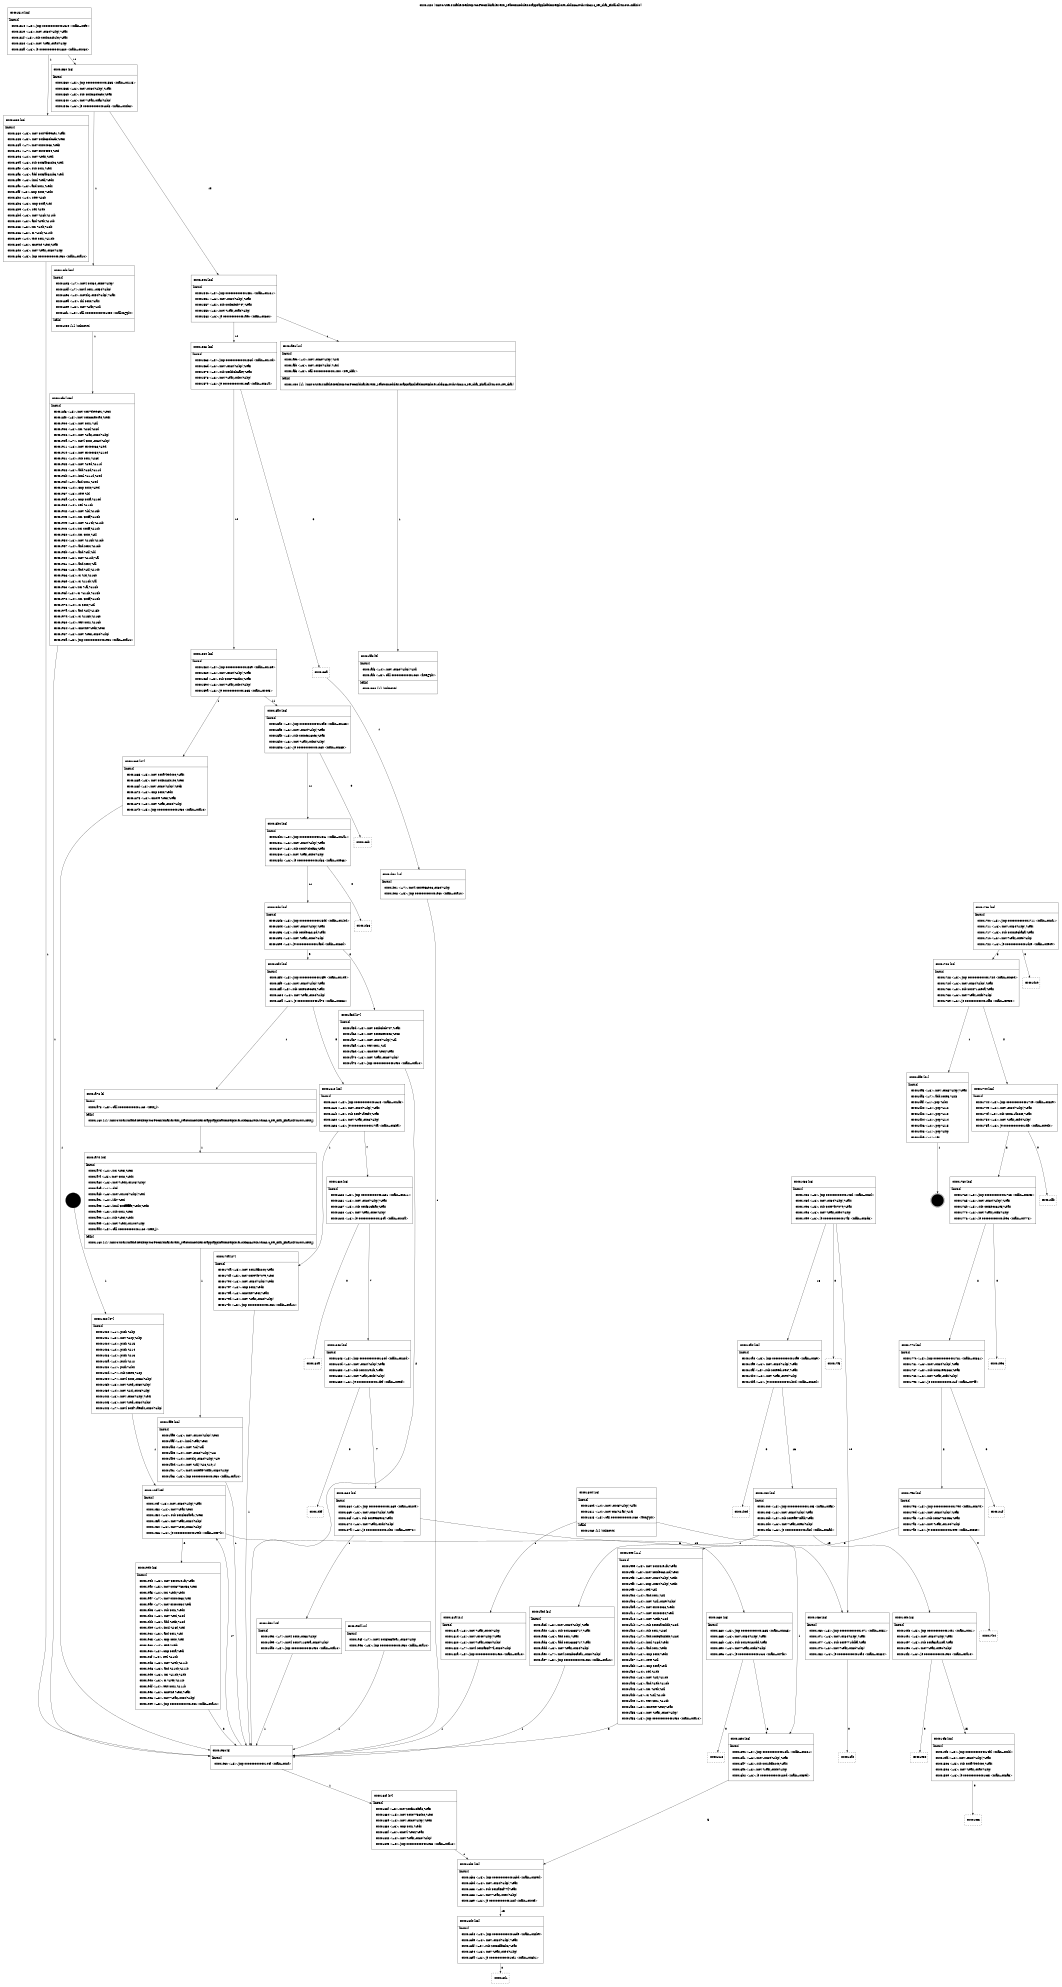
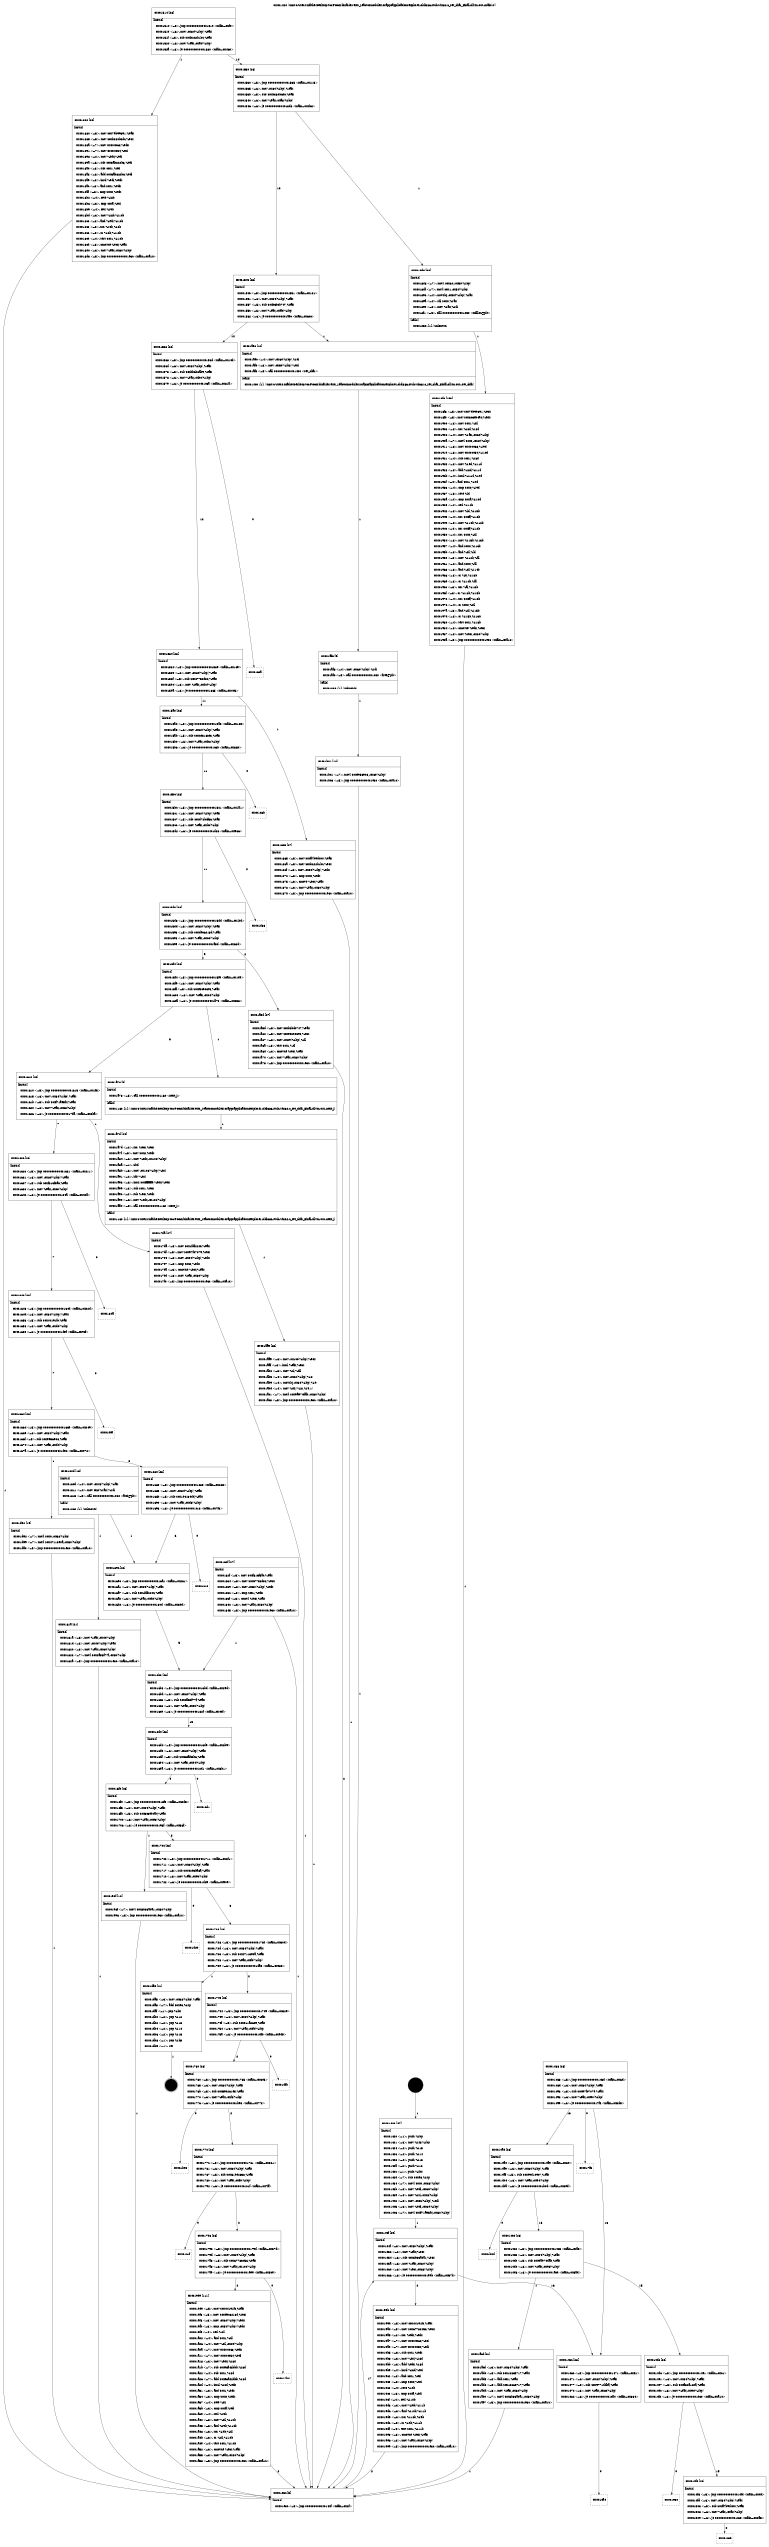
(384, 767) -> (358, 724)
(326, 1786) -> (296, 2050)
none -> (148, 1807)
